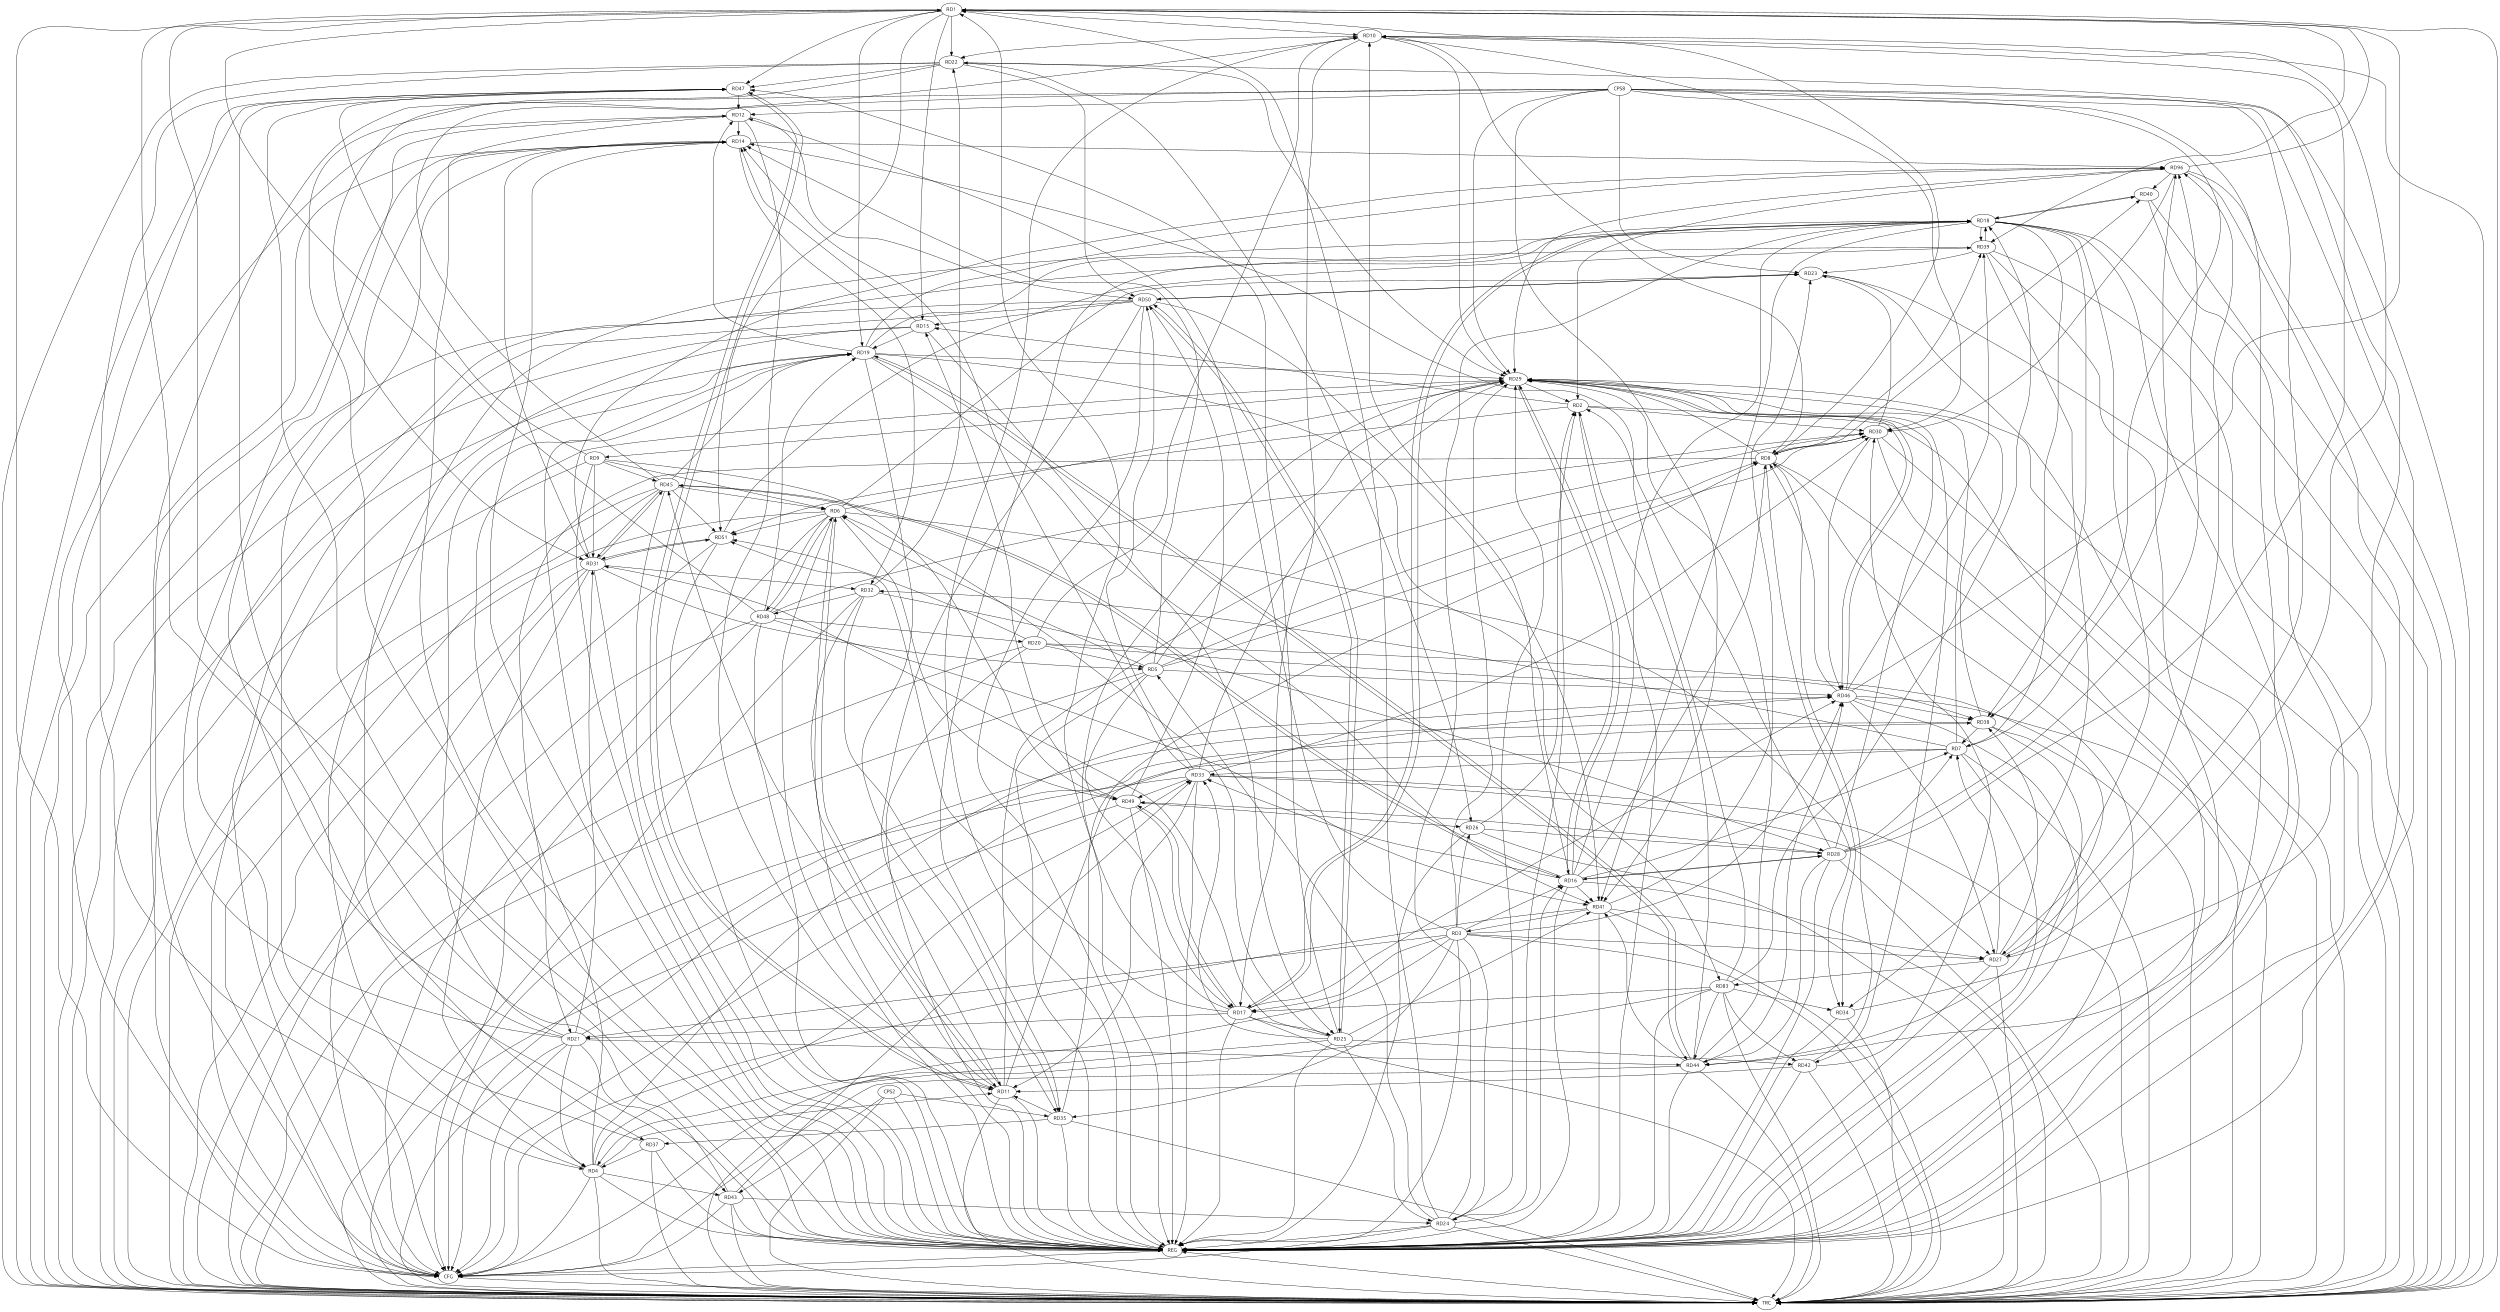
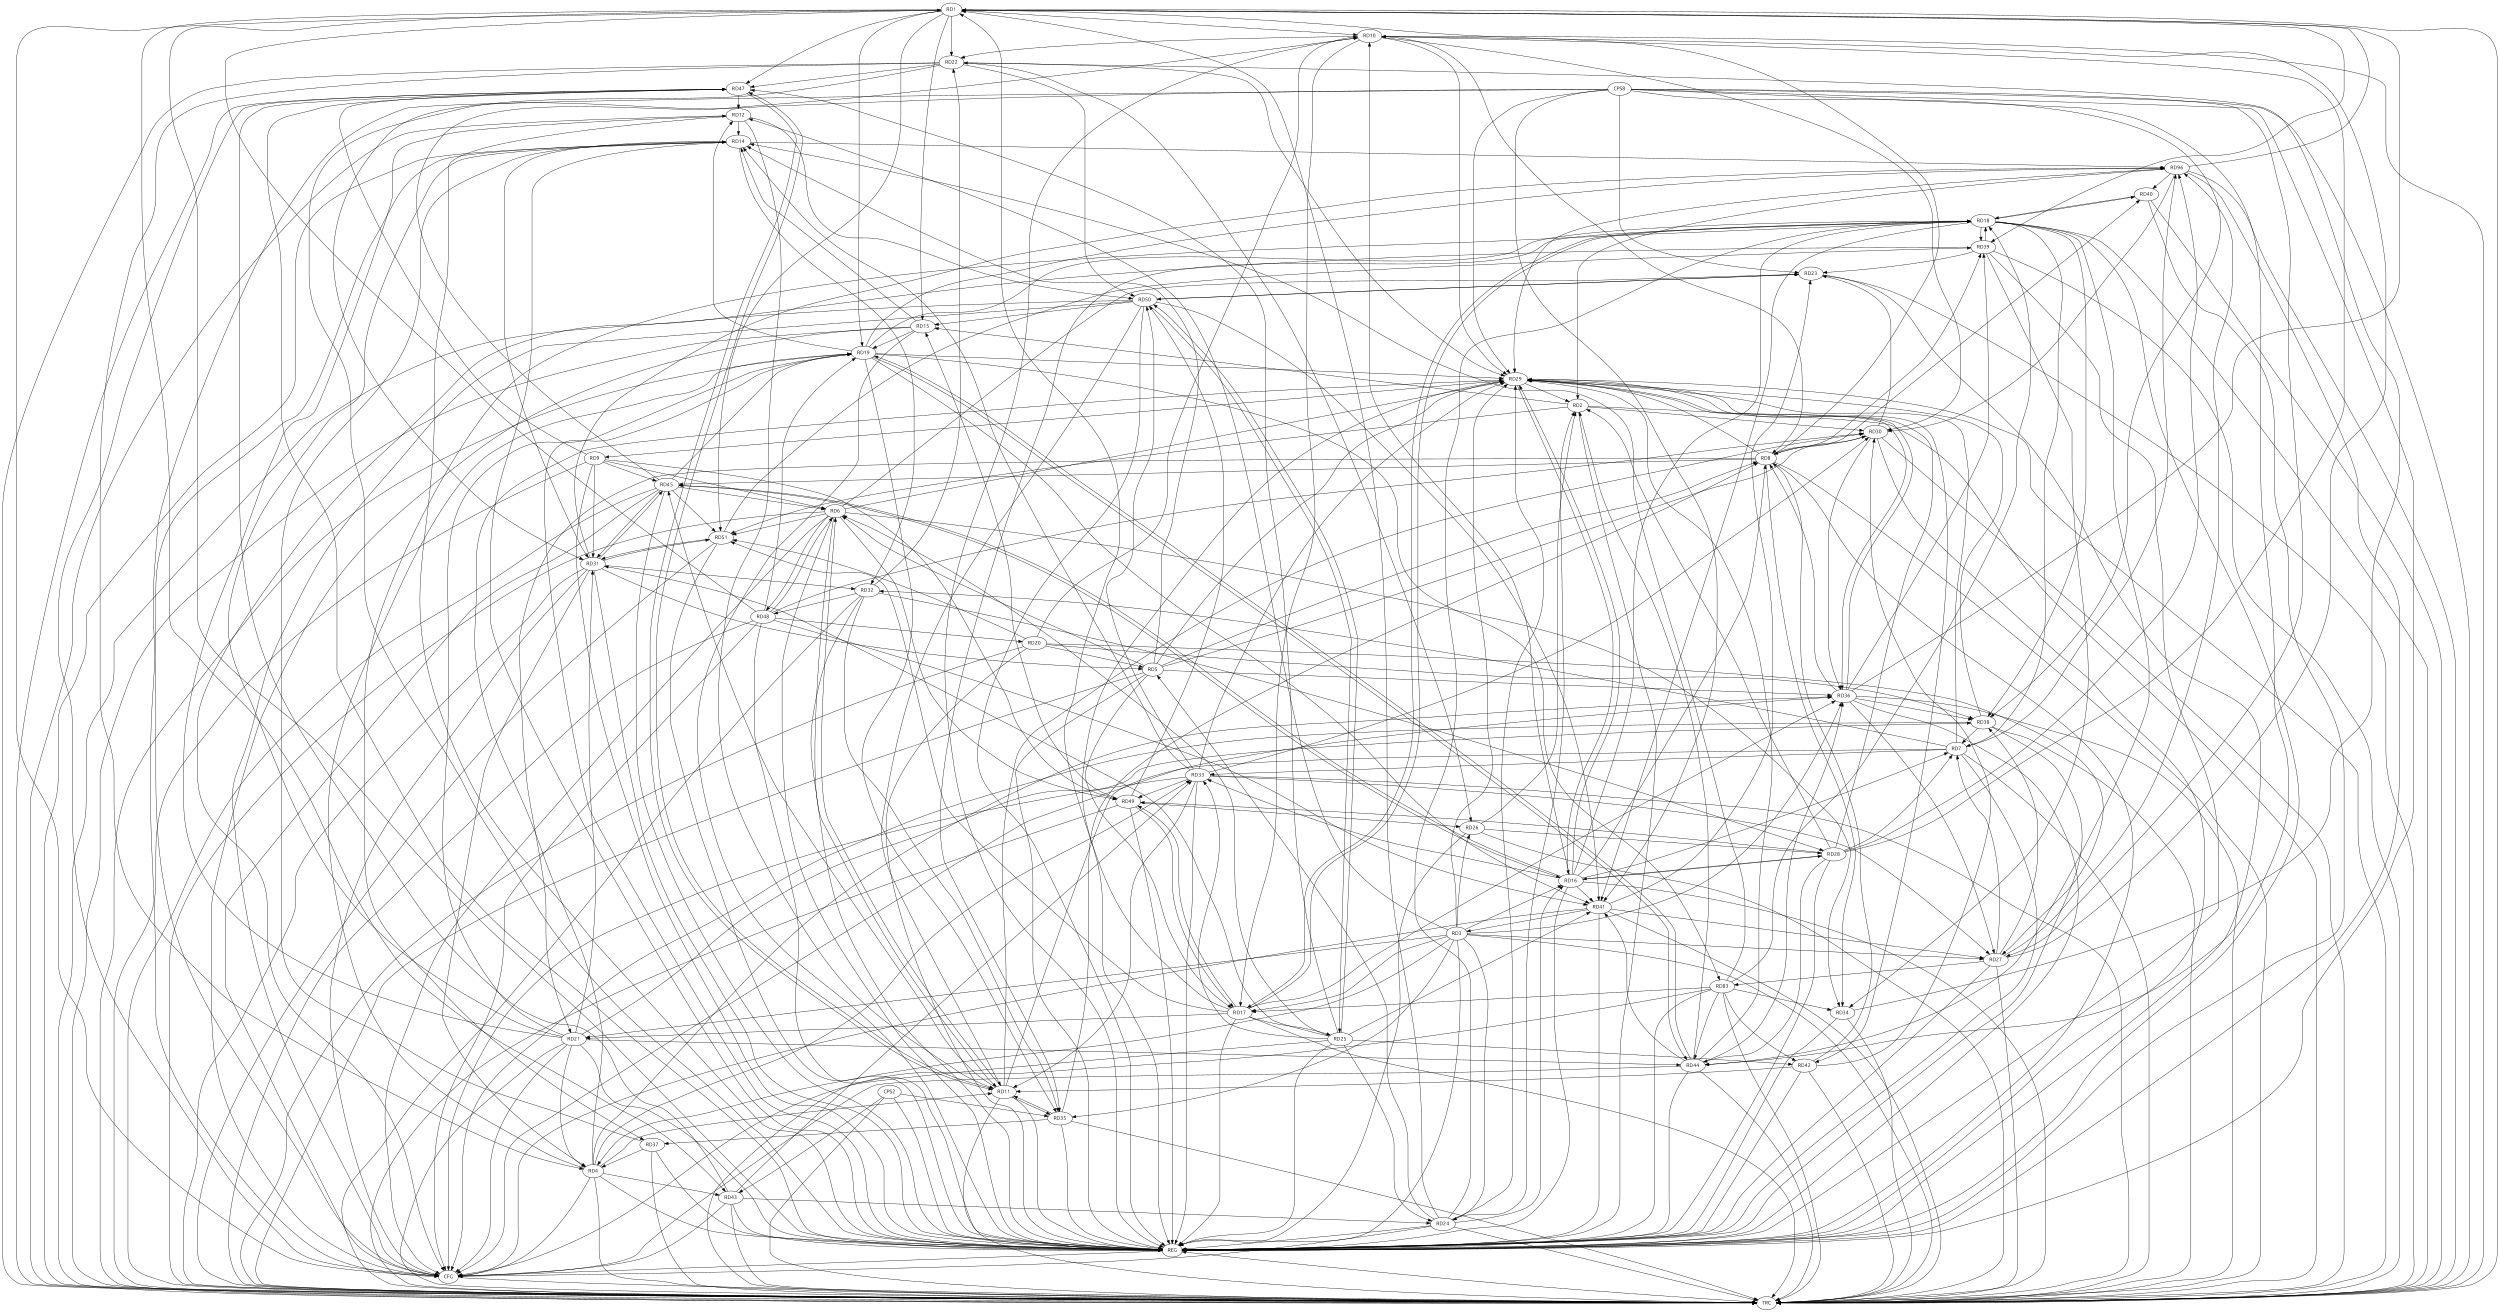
(1181, 102) -> none
none -> (1219, 472)
(1212, 663) -> (728, 871)
(1844, 696) -> (1844, 696)
none -> (1029, 1105)
(2099, 1176) -> none
